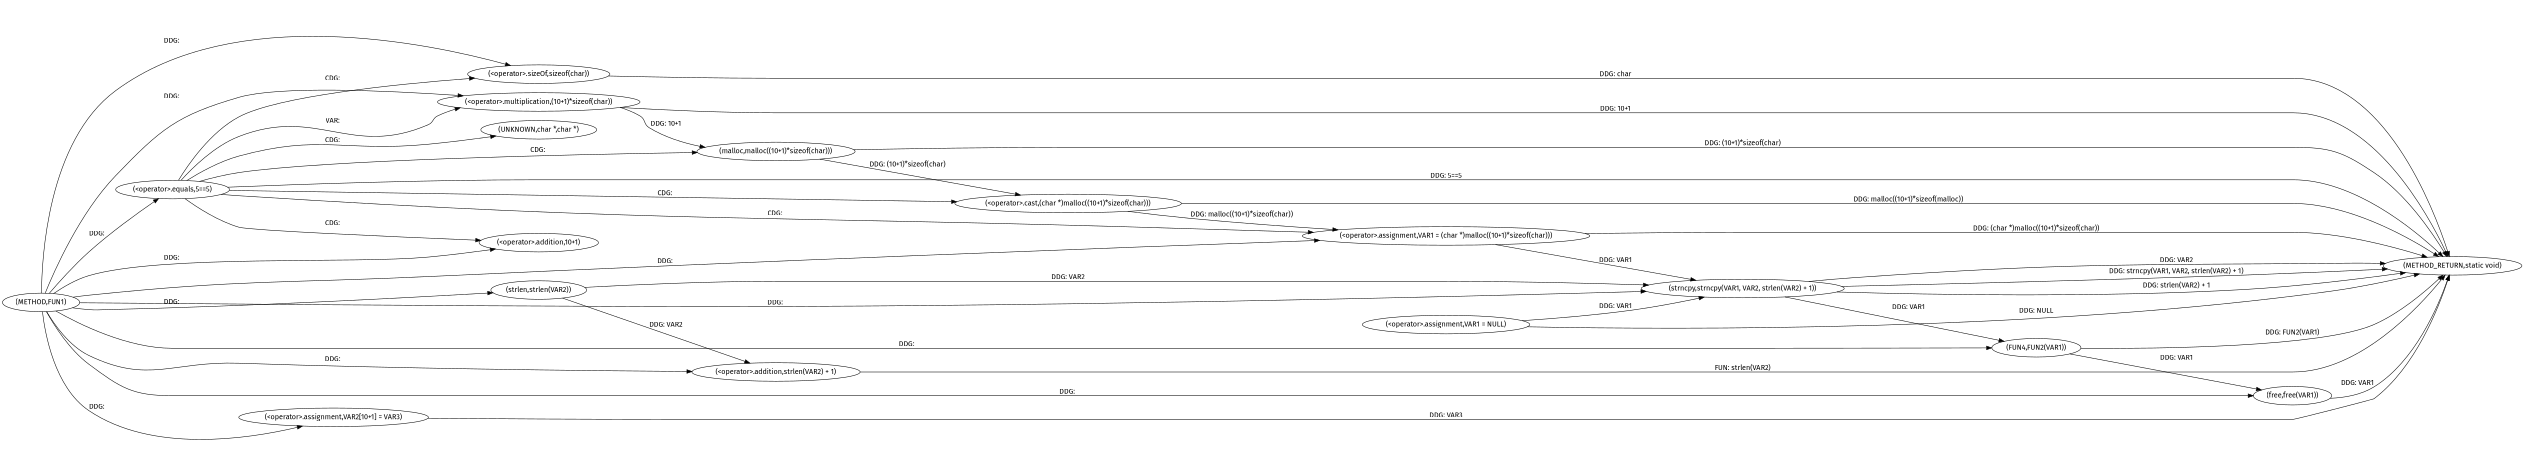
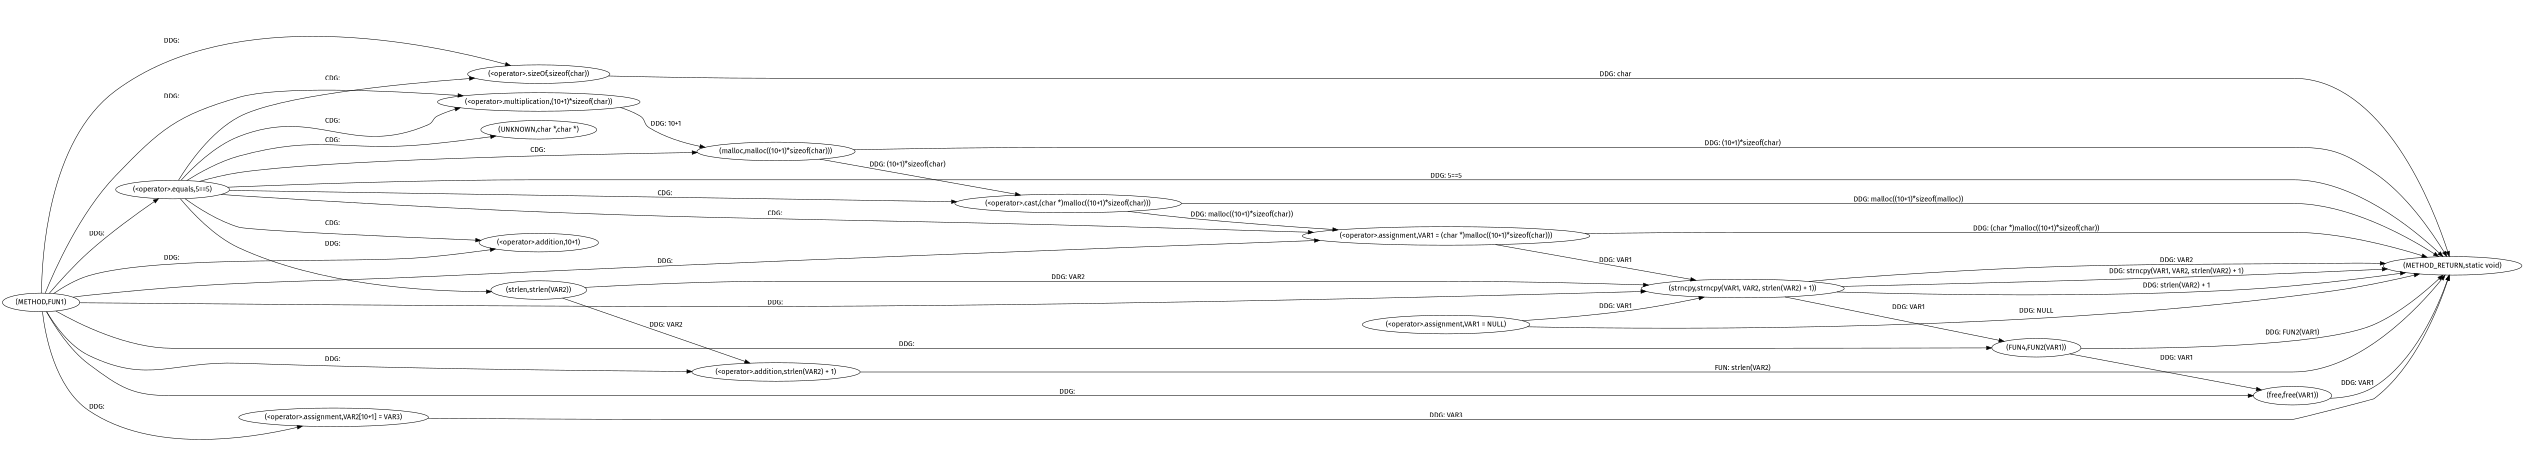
(1565, 113) -> none
(334, 121) -> (334, 121)
(332, 301) -> (323, 275)
